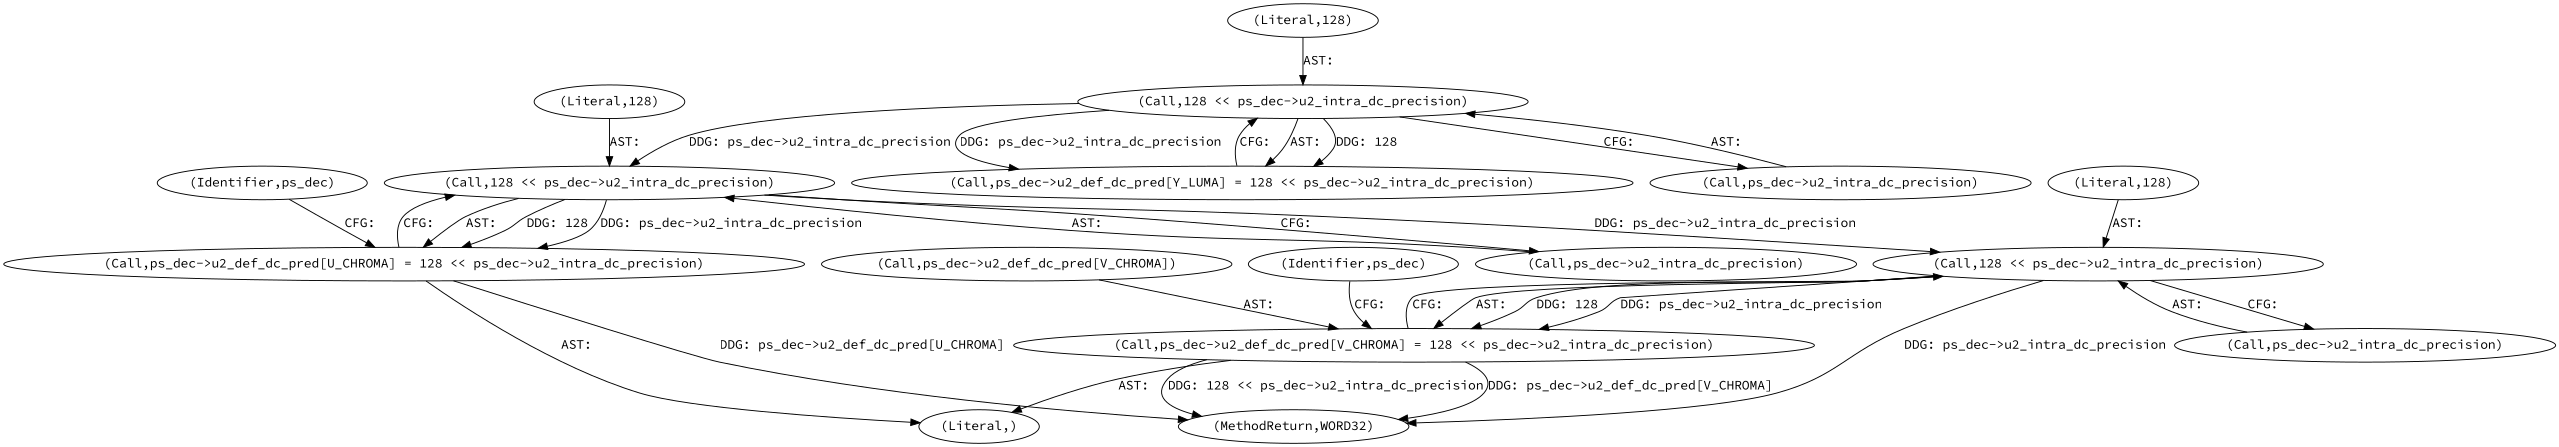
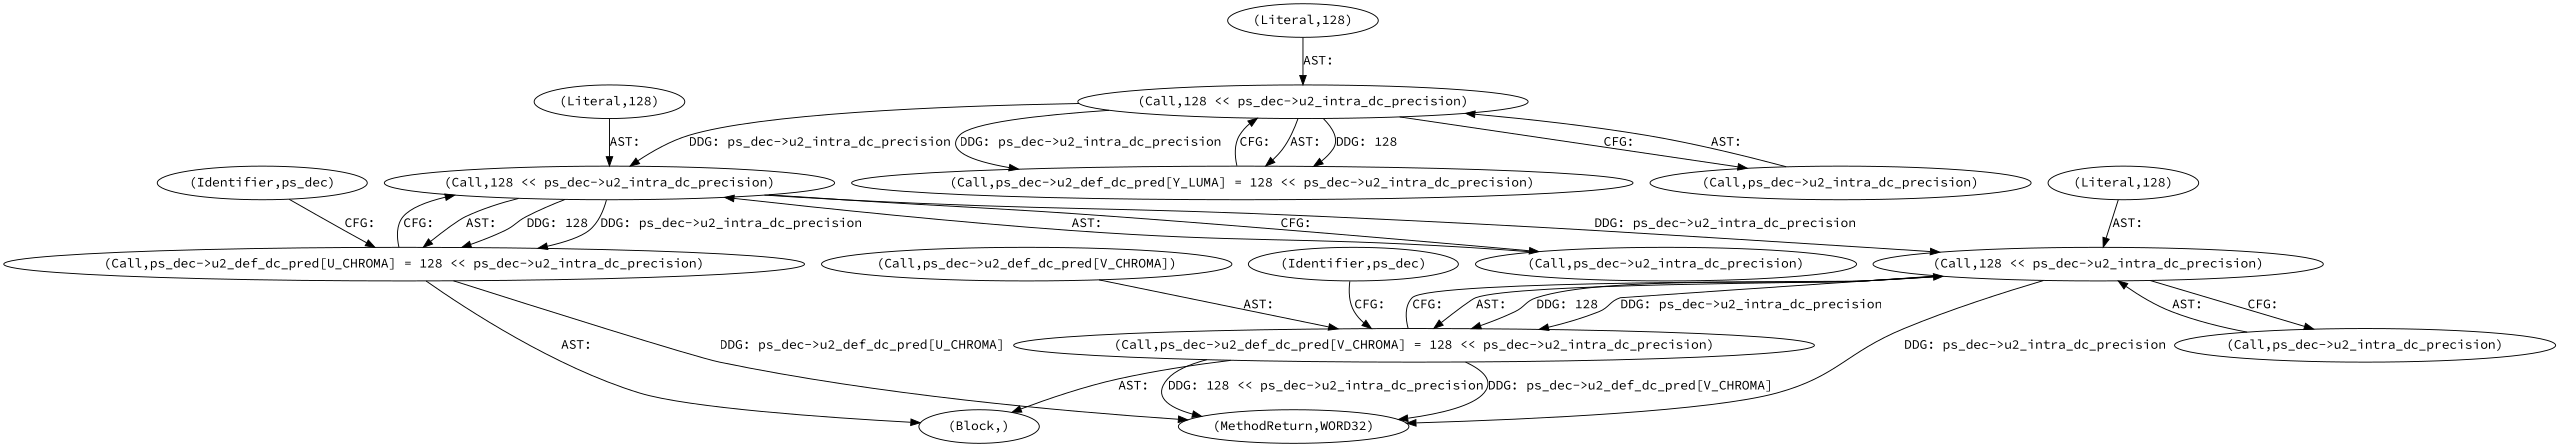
(979, 427) -> (979, 427)
